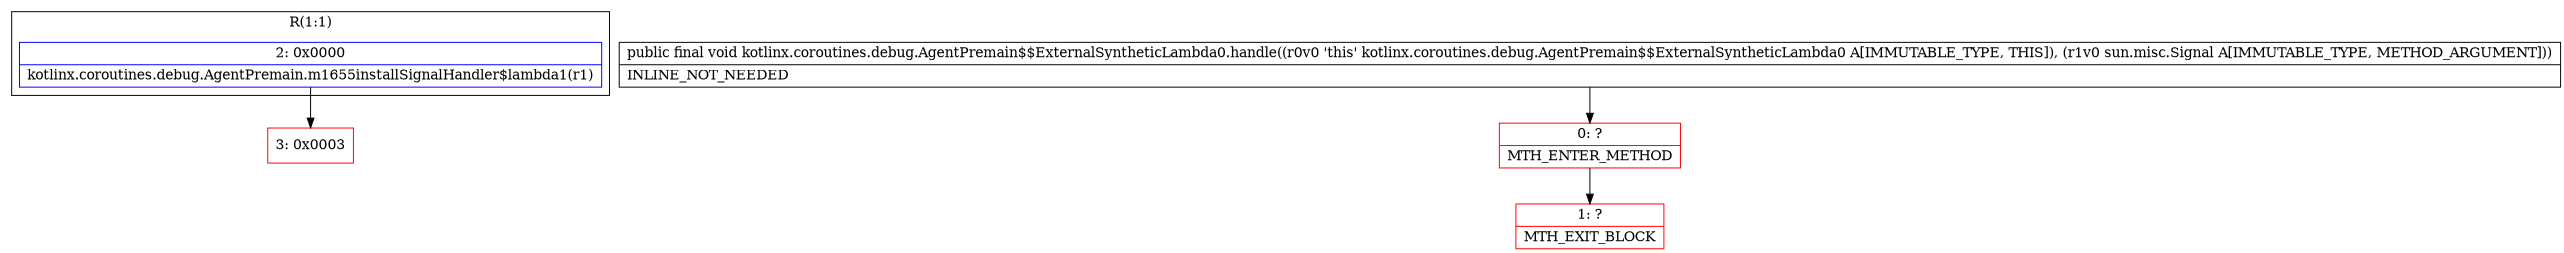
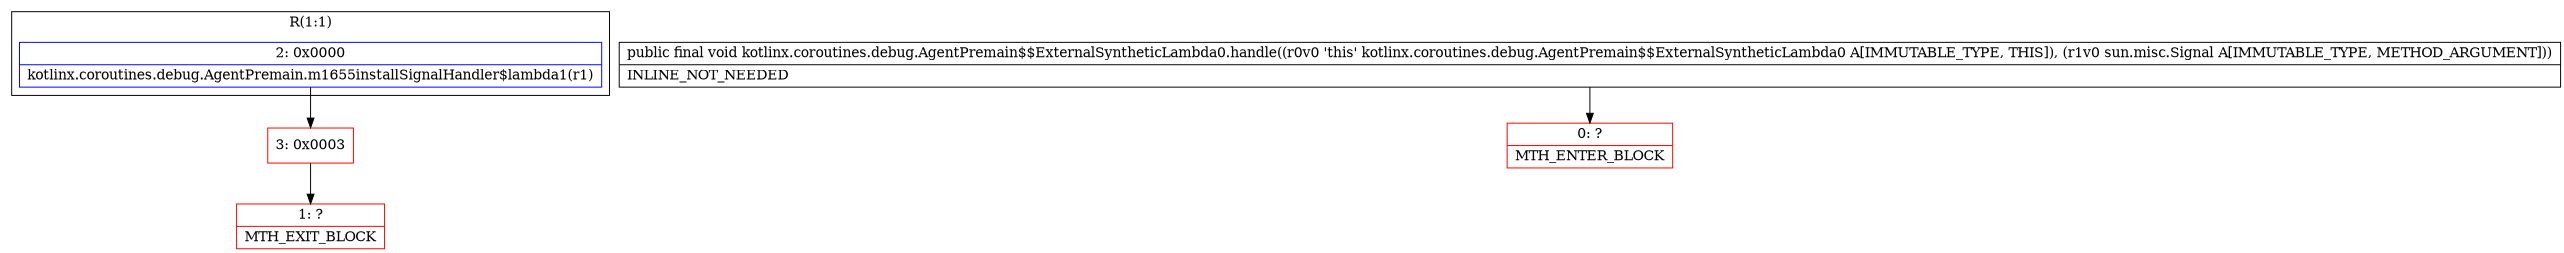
(1590, 156) -> (1590, 156)
(1590, 181) -> (311, 179)
